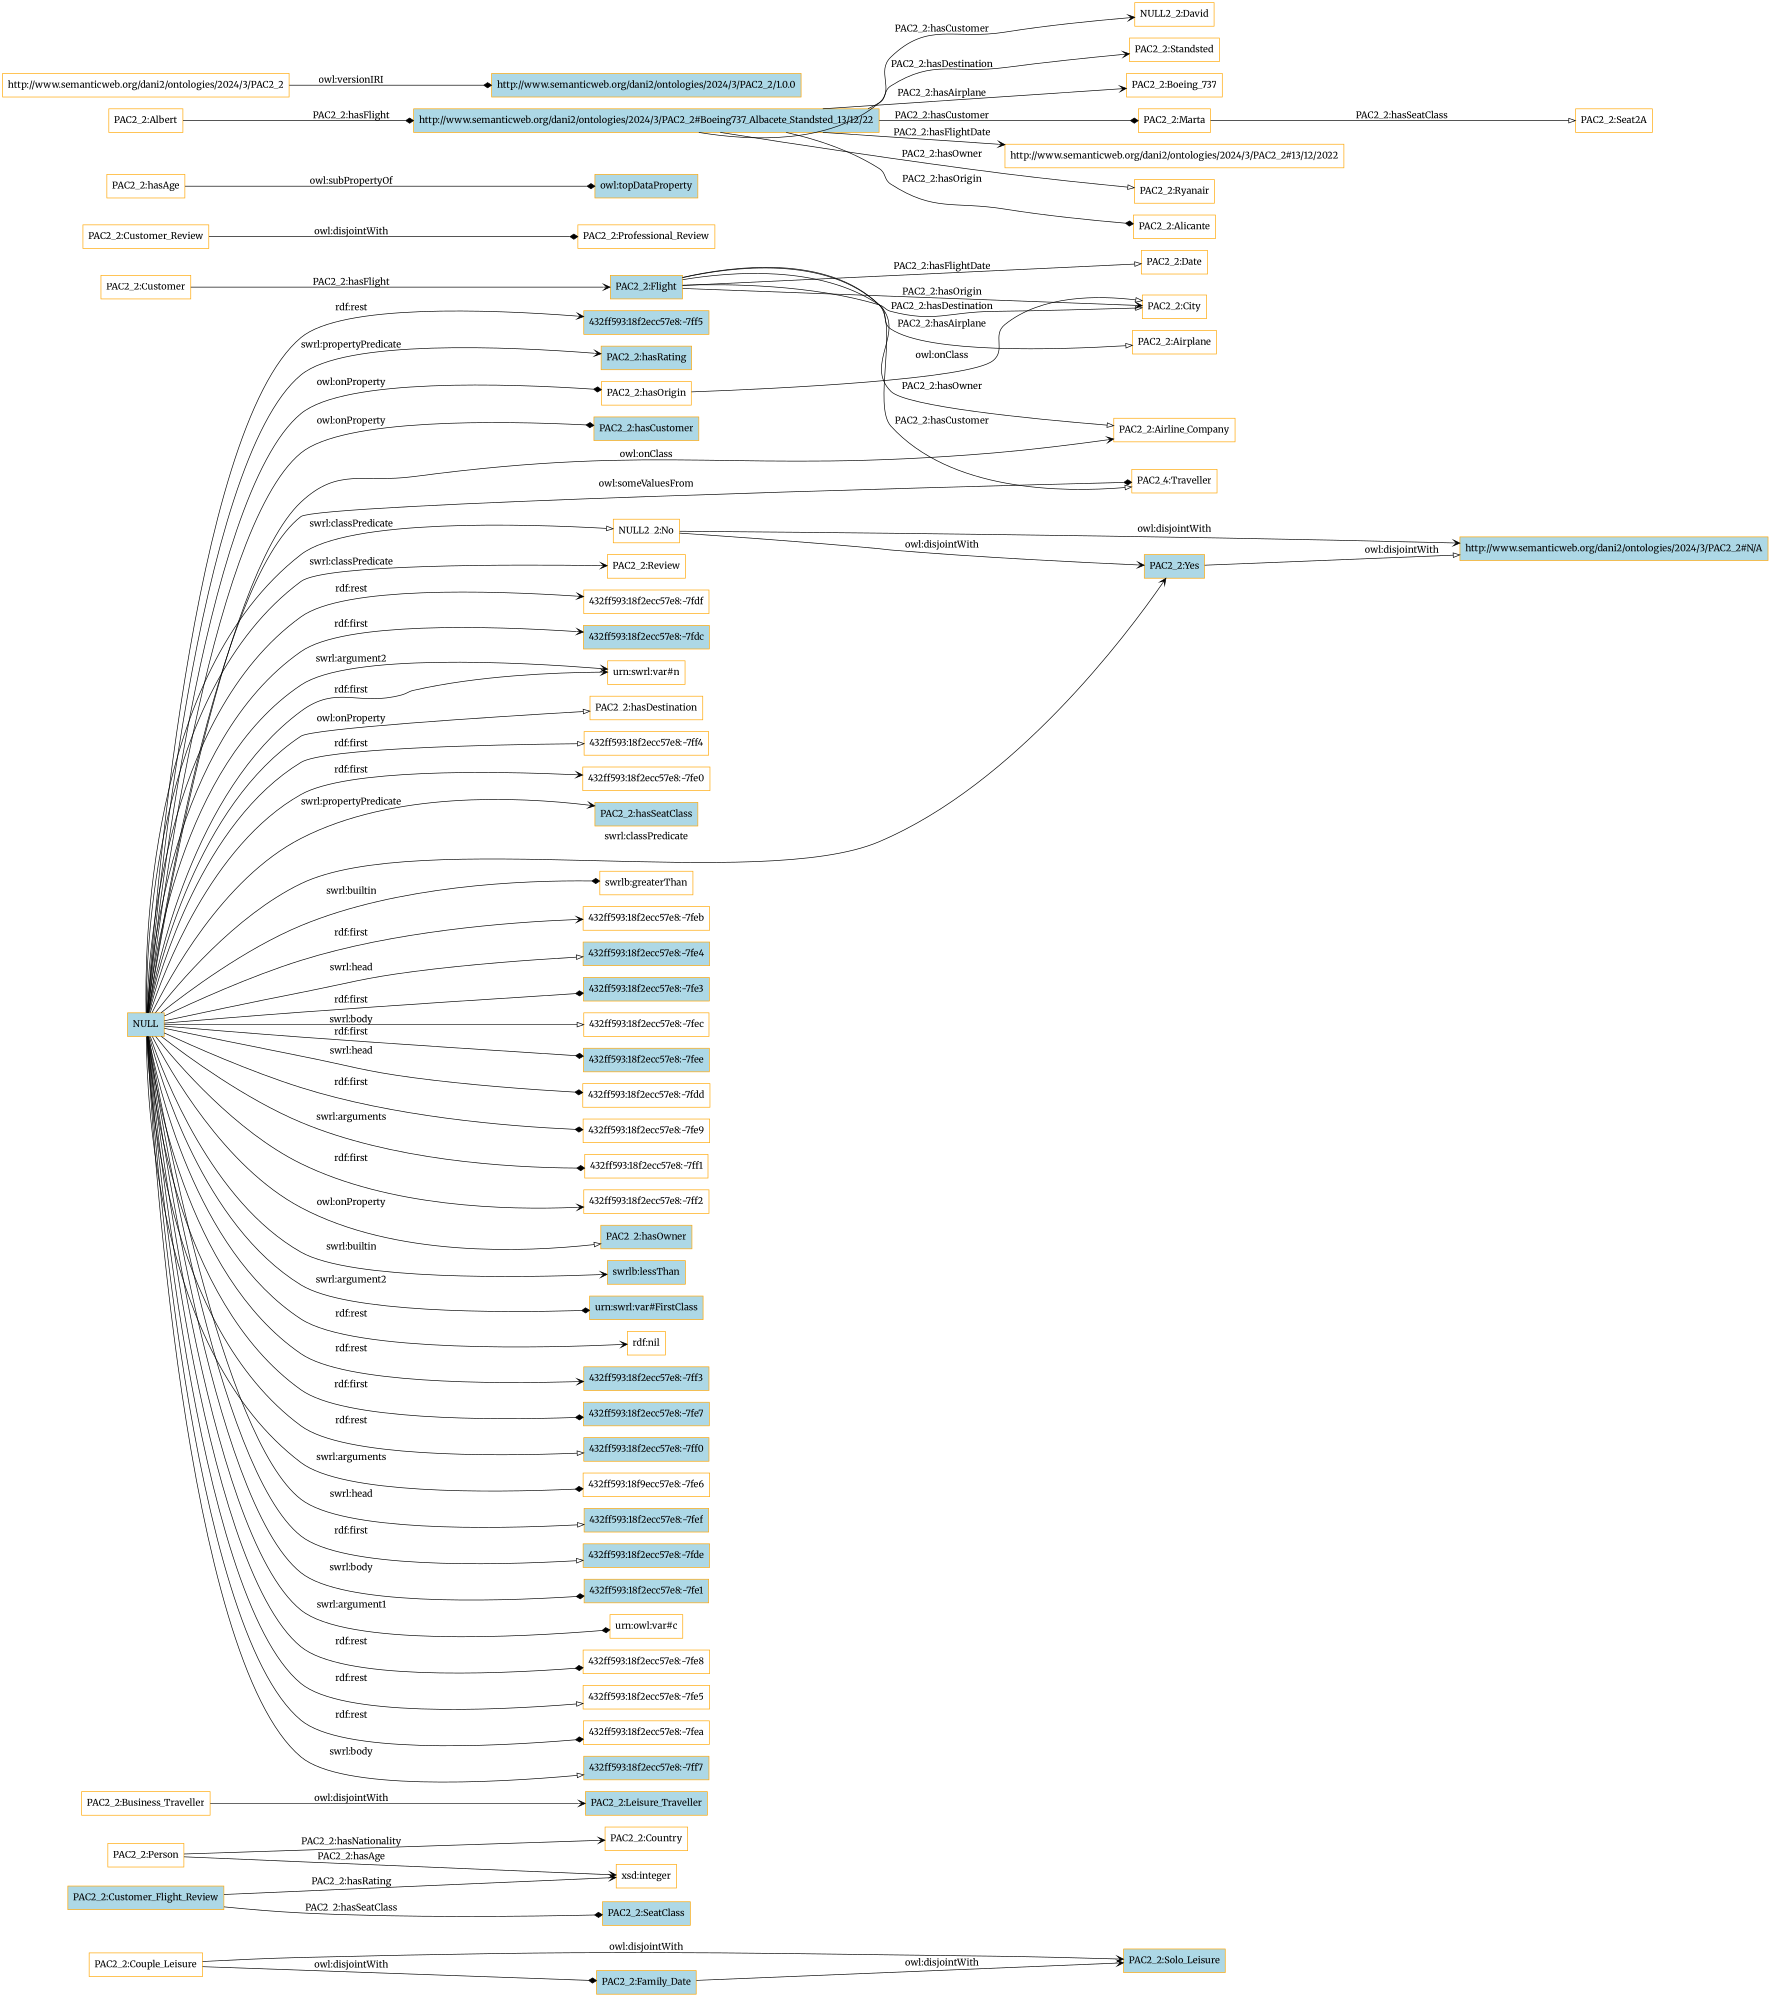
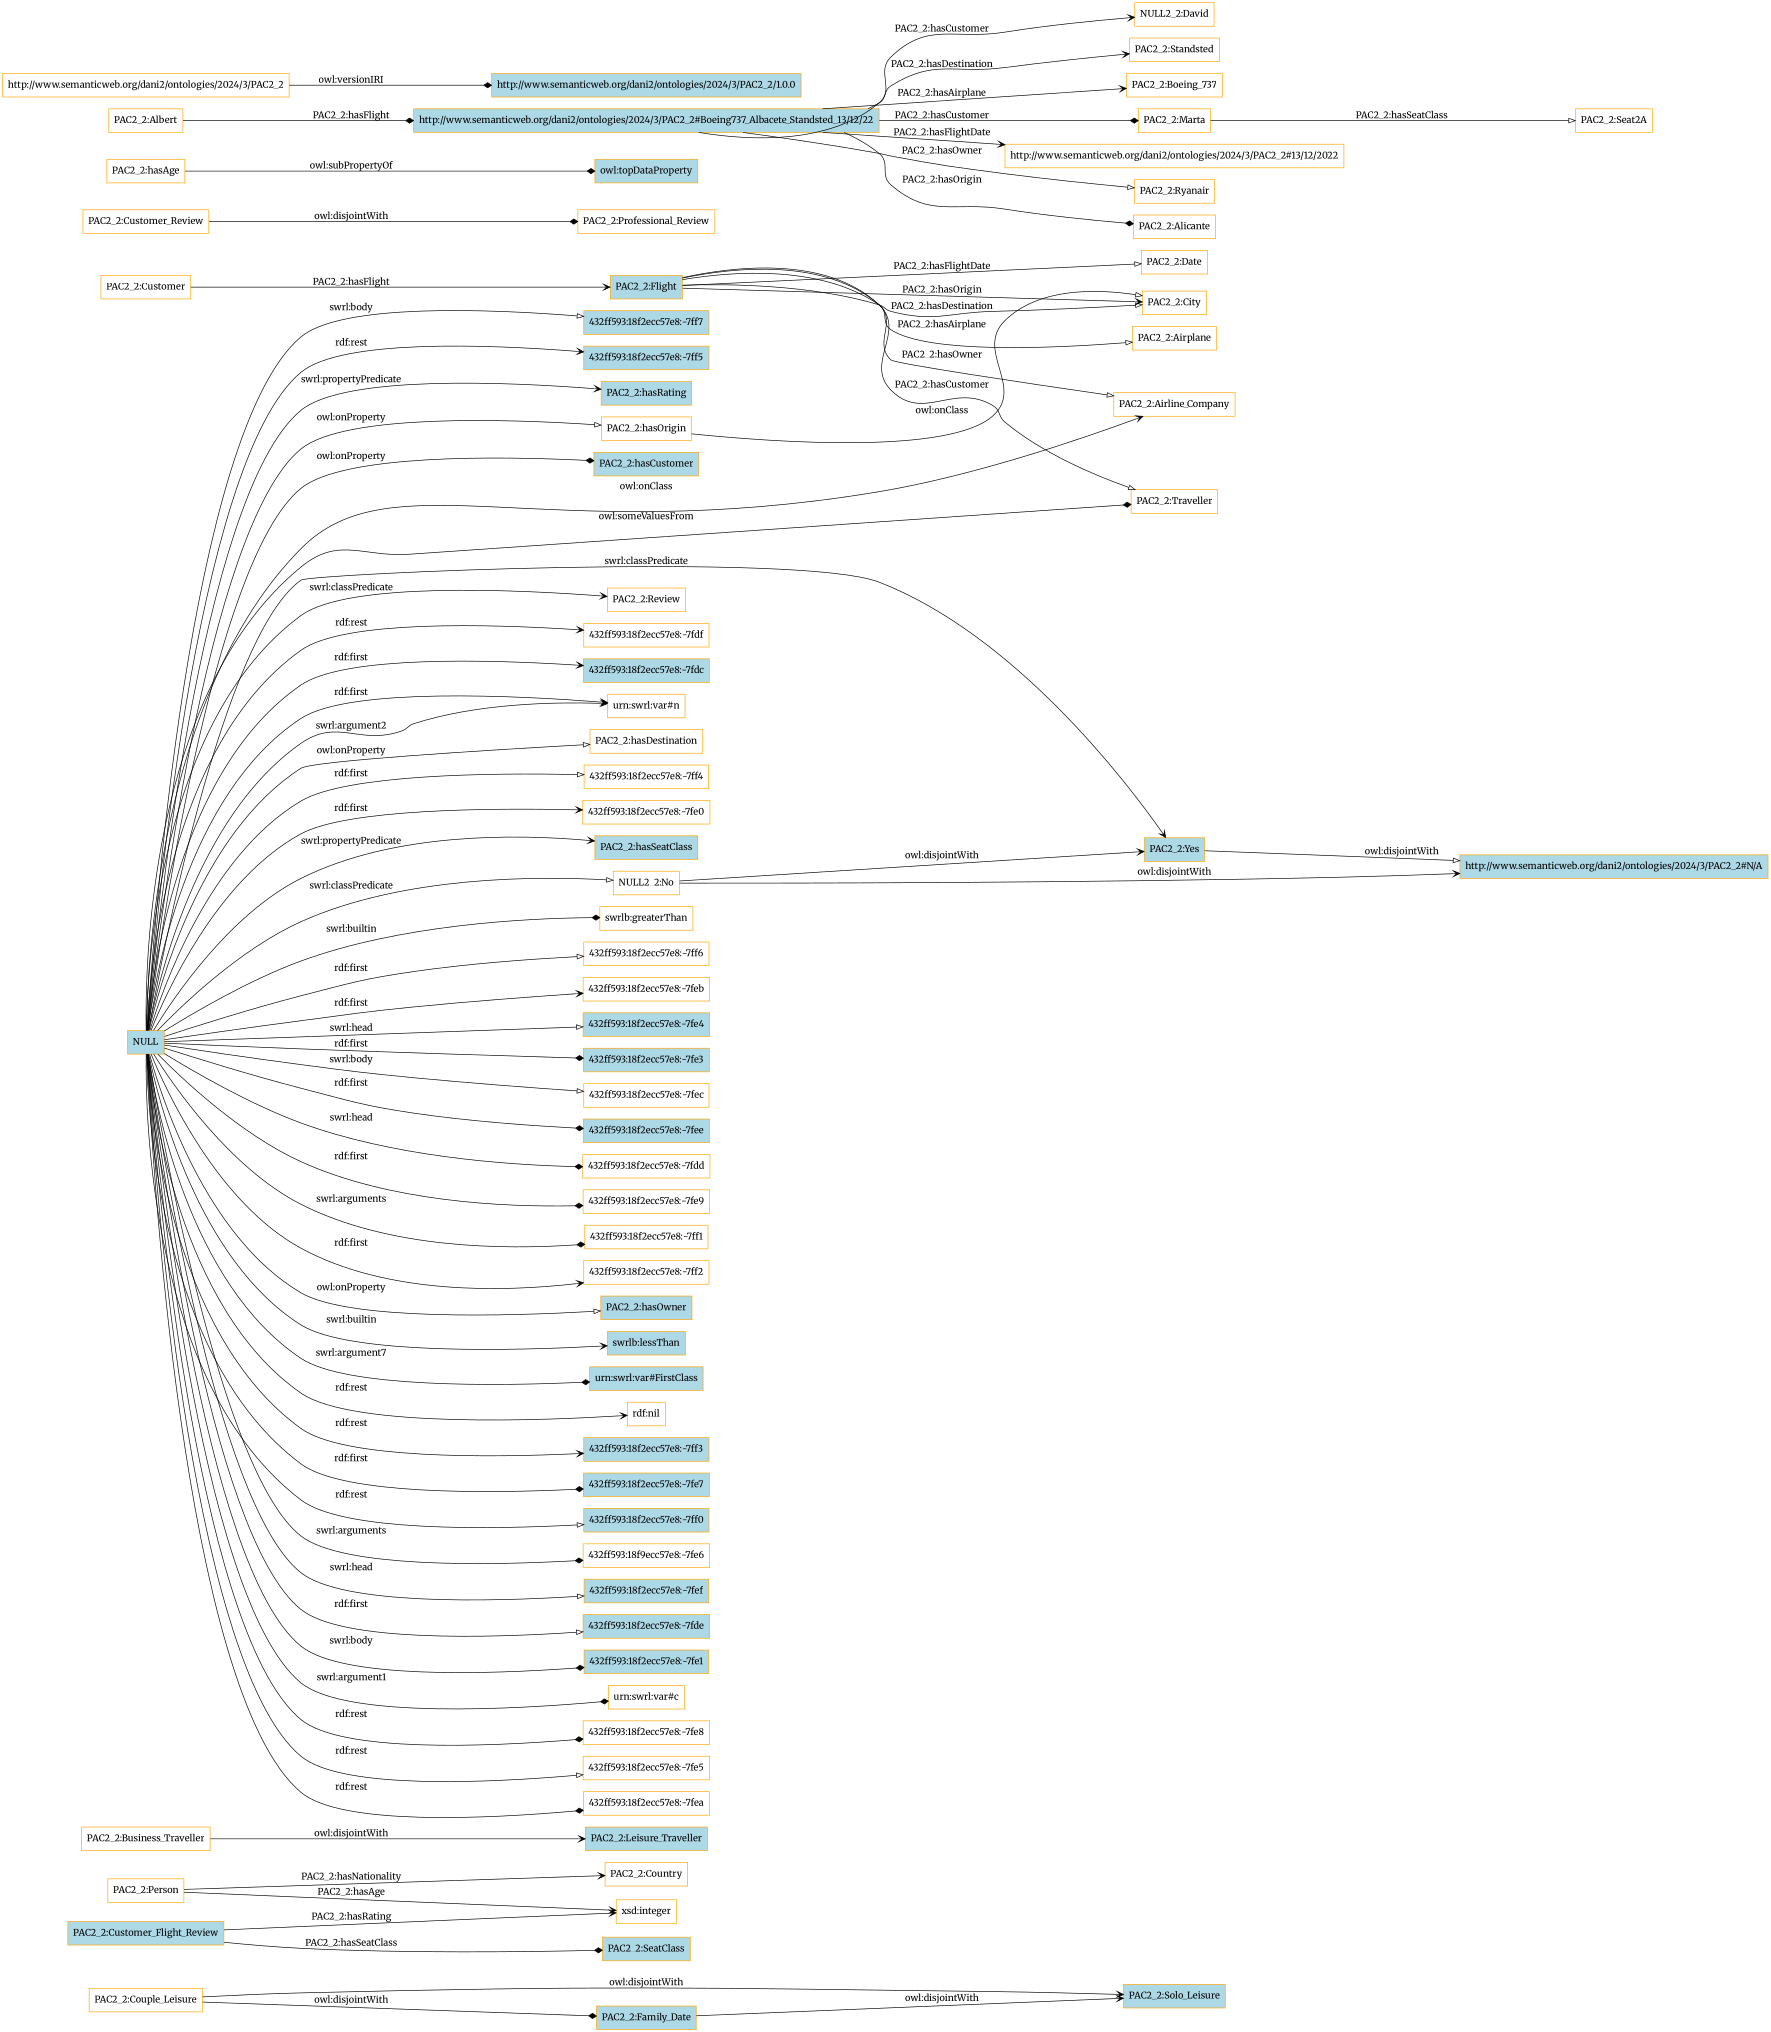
(1174, 481) -> (1174, 502)
(228, 559) -> (231, 586)
none -> (646, 954)
(351, 1280) -> (351, 1353)
(646, 1626) -> (646, 1697)
